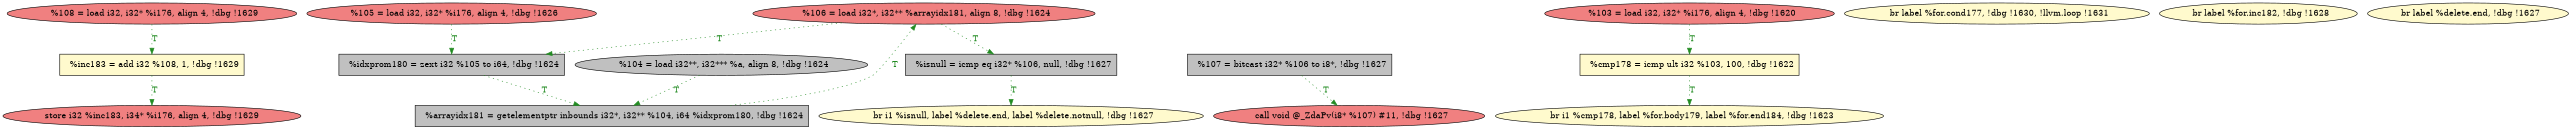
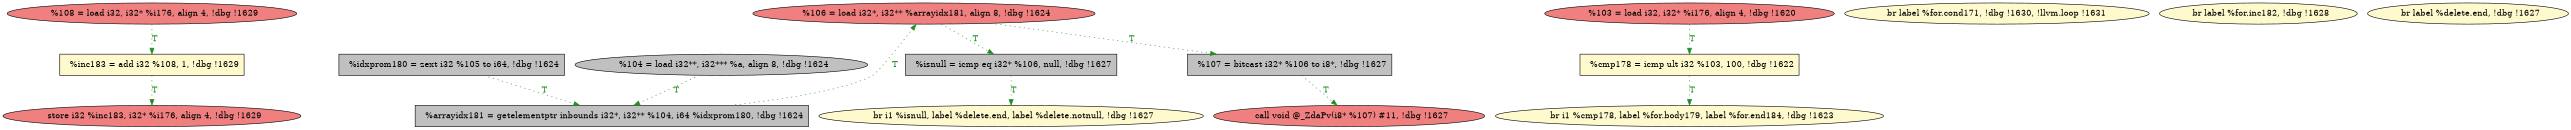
(452, 14) -> none
(1997, 14) -> (1997, 14)
(697, 38) -> (1101, 38)
(152, 116) -> (152, 116)
